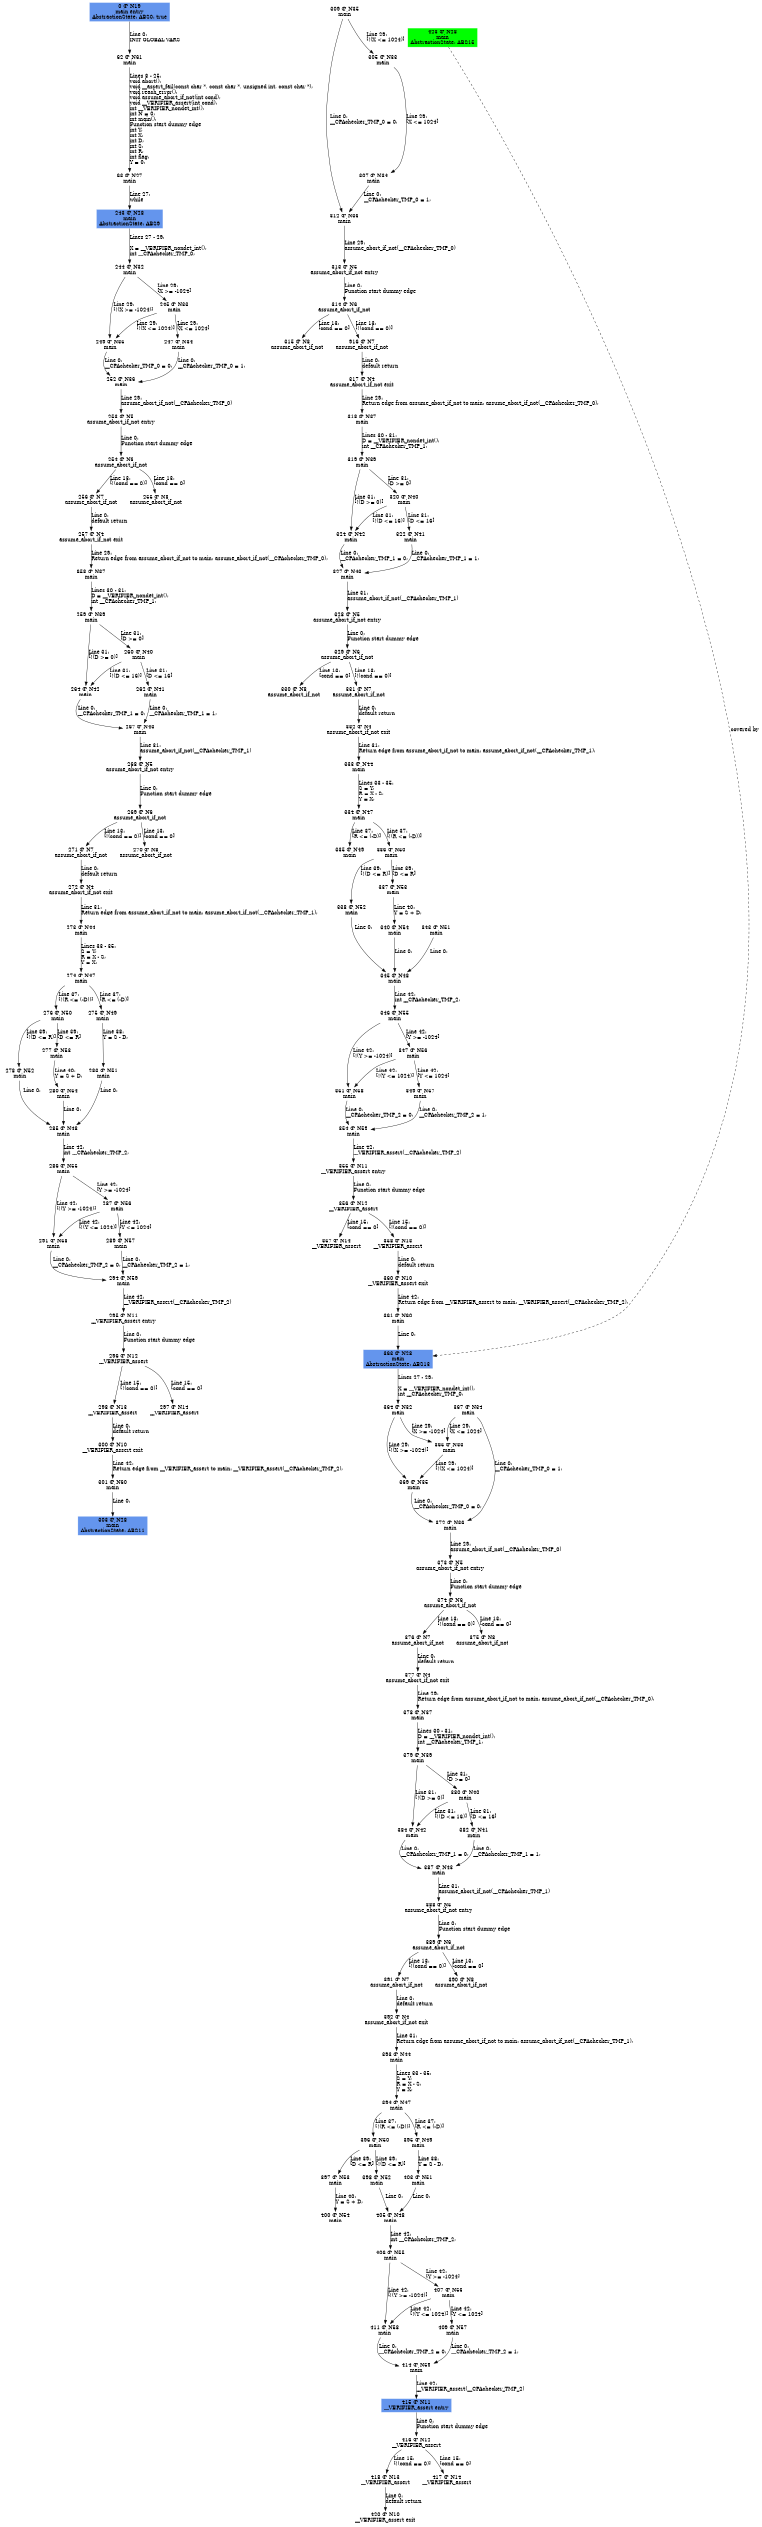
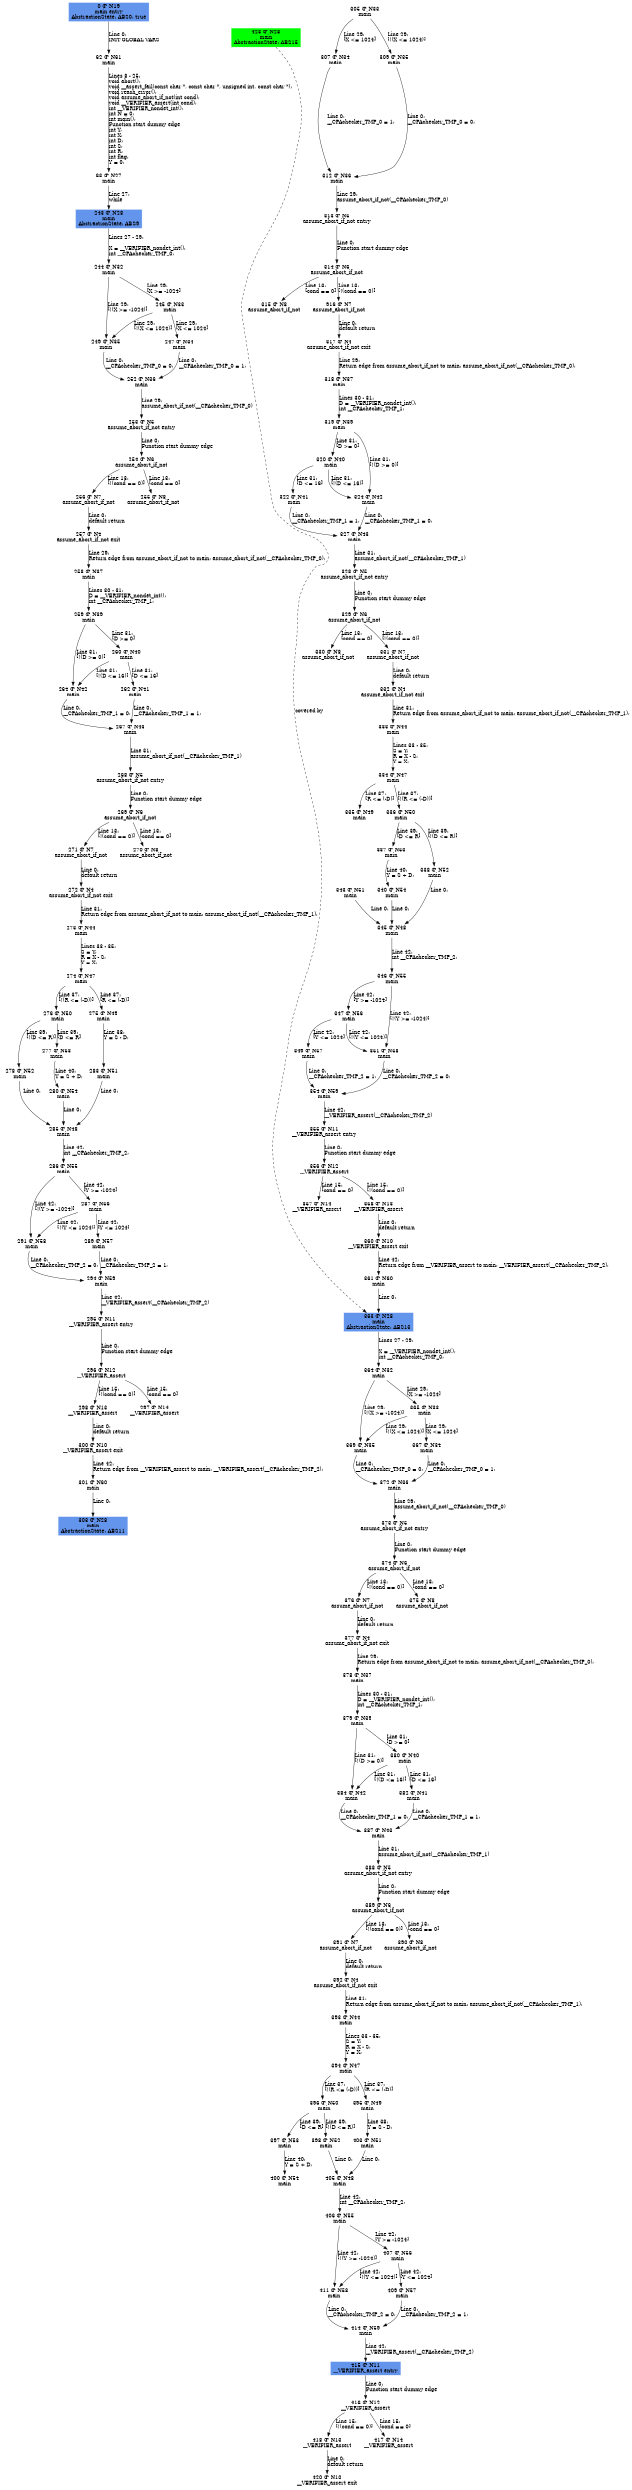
(358, 36) -> (381, 34)
(91, 575) -> (89, 575)
(448, 1426) -> (426, 1428)
